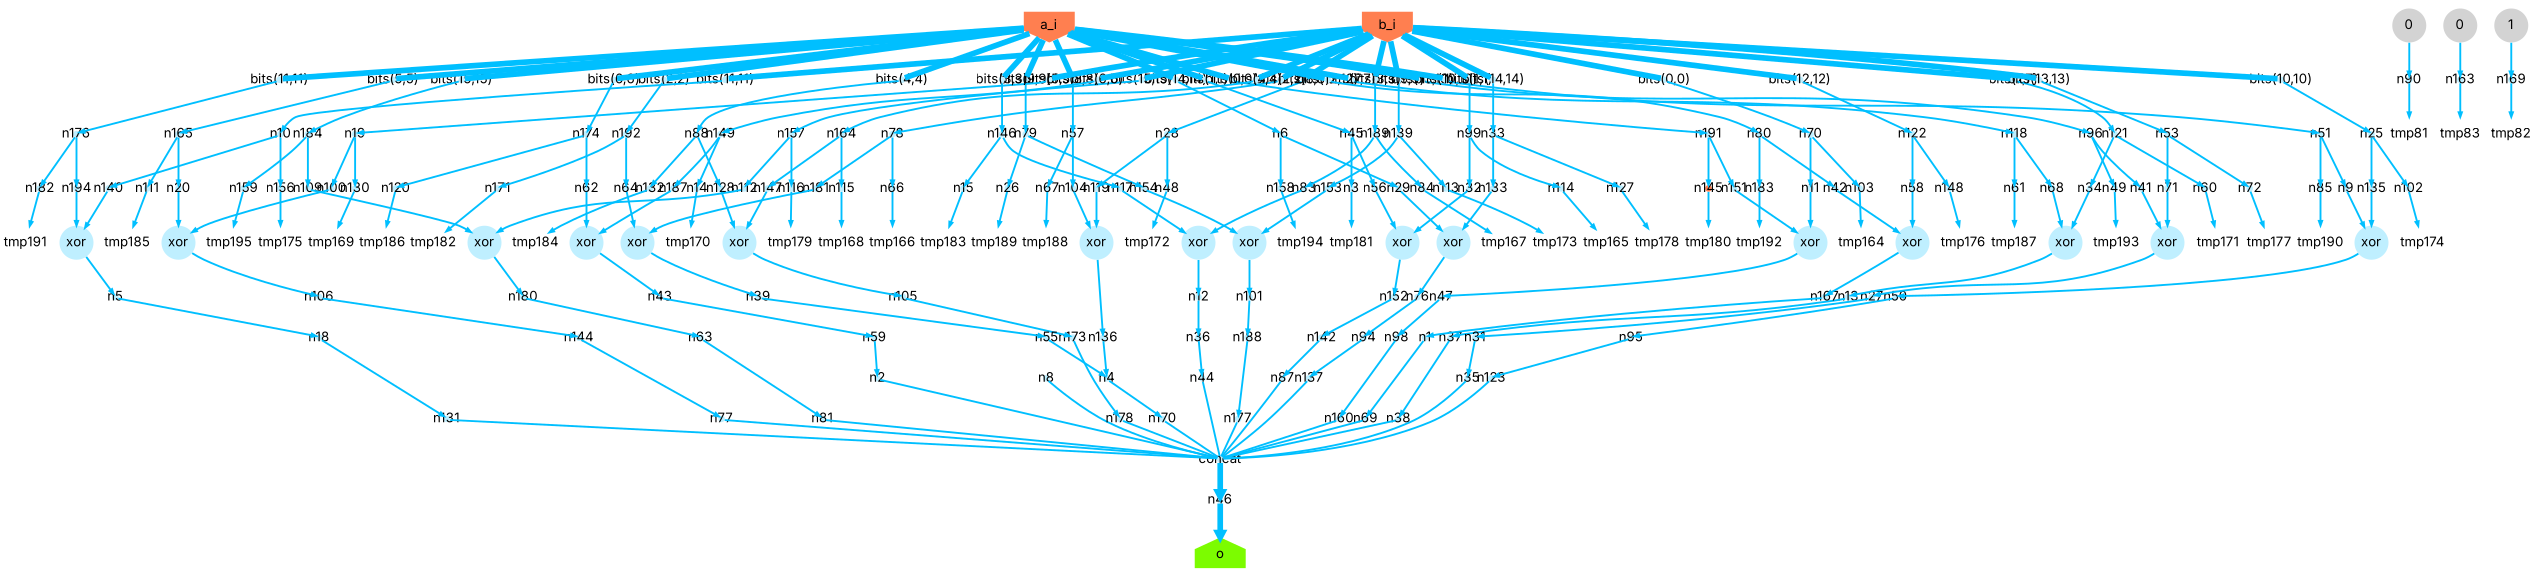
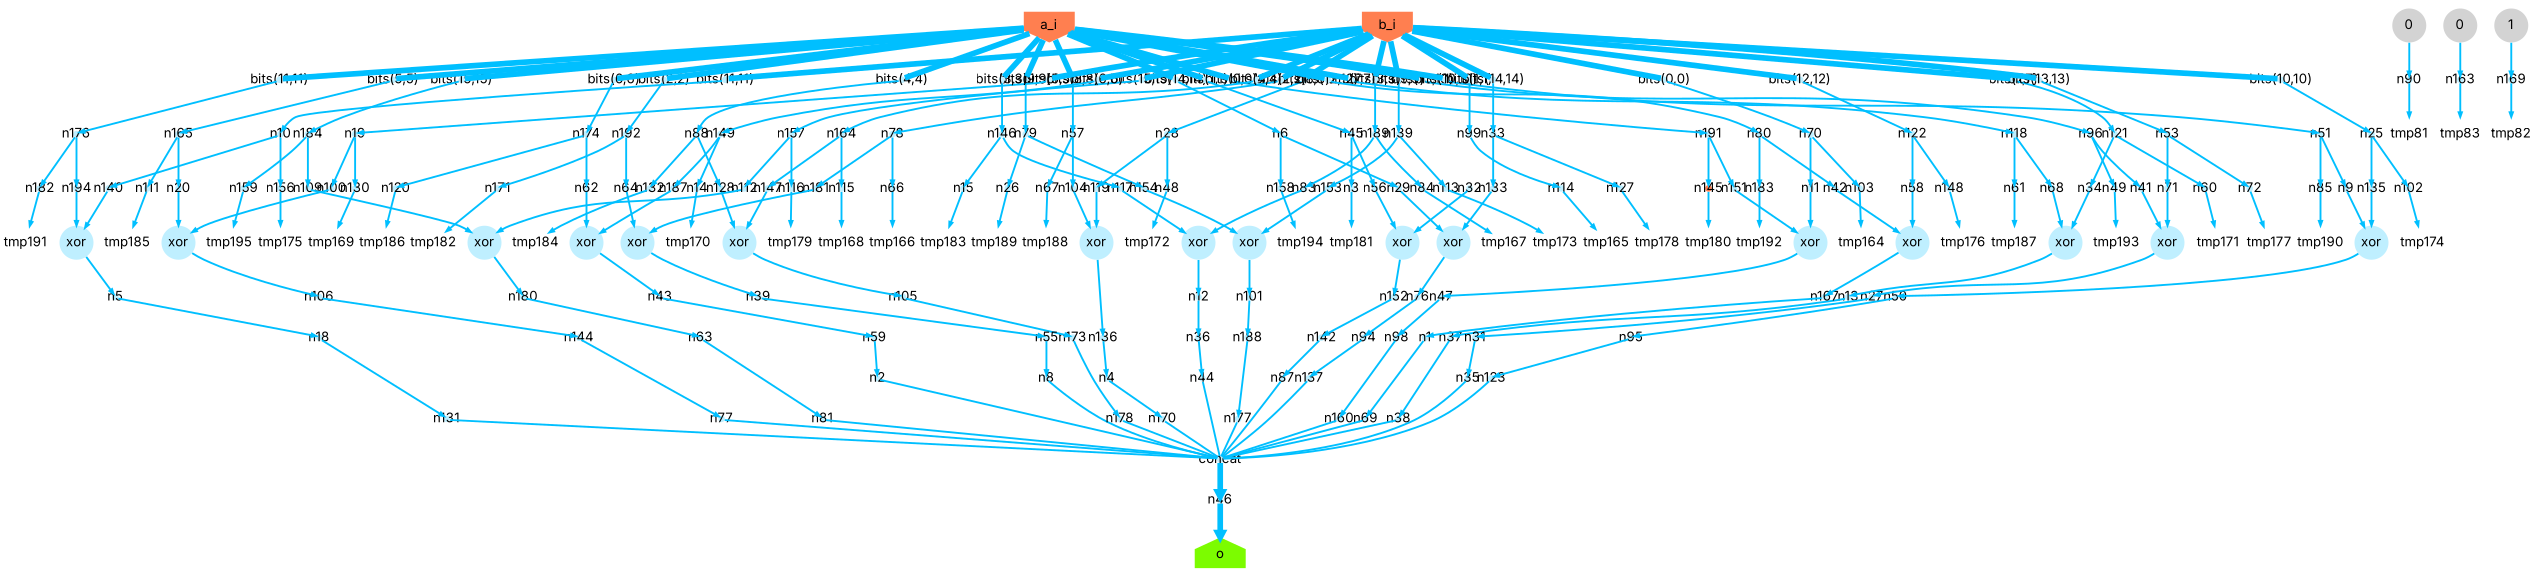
(1470, 159) -> none
(1075, 357) -> (1046, 355)
